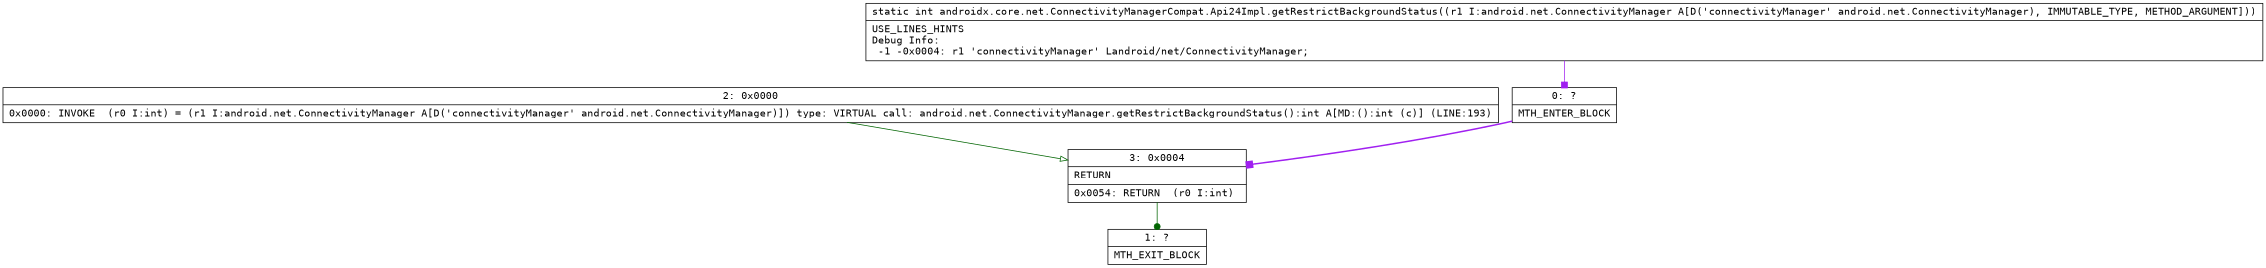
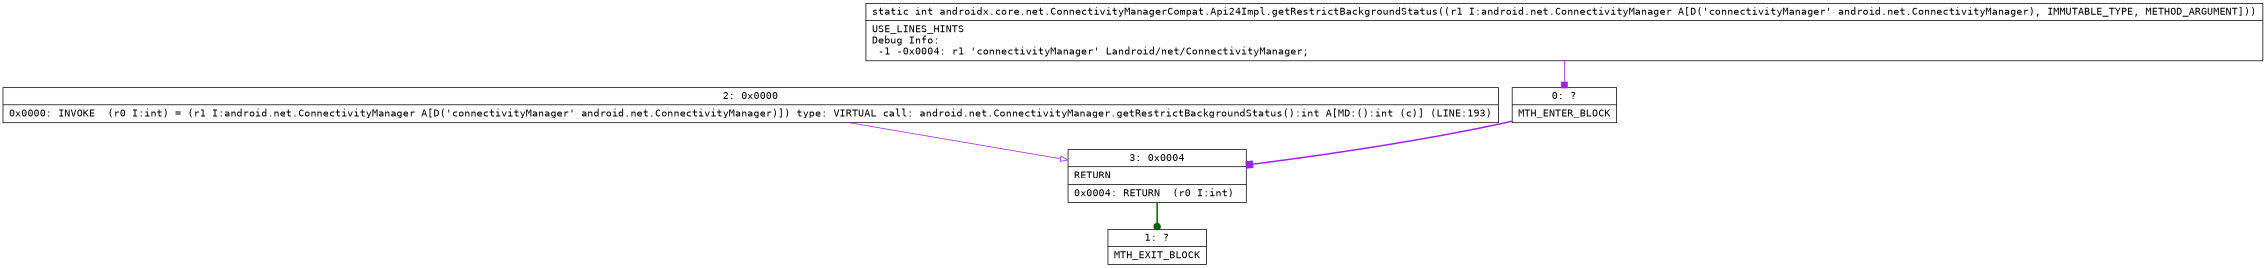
(954, 141) -> (954, 141)
(1157, 193) -> (1157, 193)
(1157, 213) -> (1157, 213)
